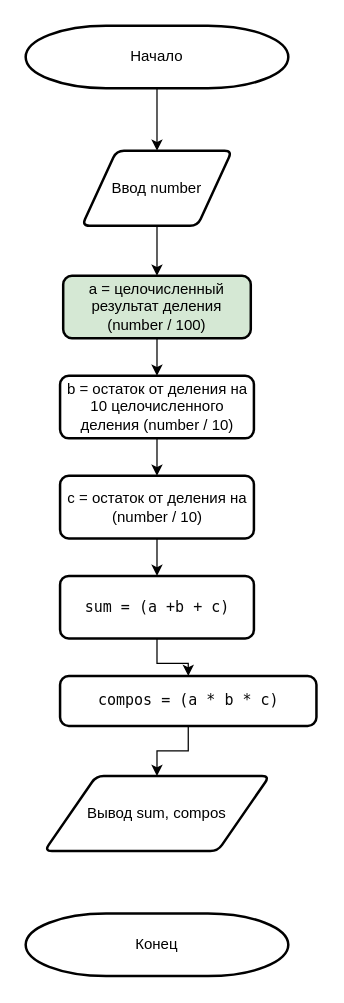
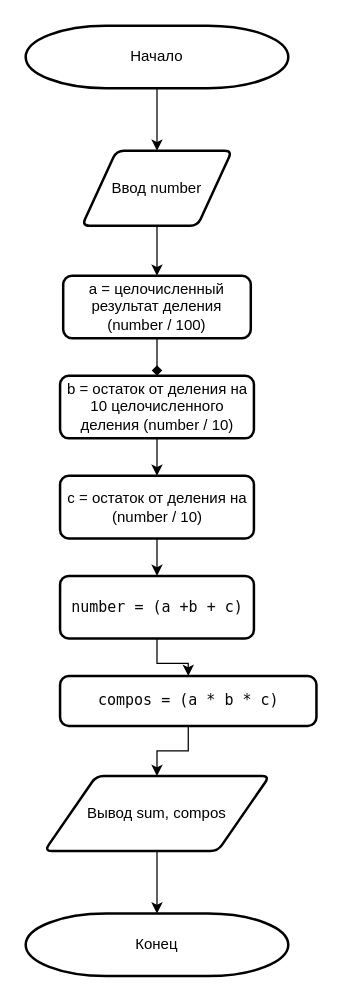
(157, 307) -> (157, 307)
(157, 366) -> (157, 365)
(158, 607) -> (158, 607)
none -> (157, 878)
